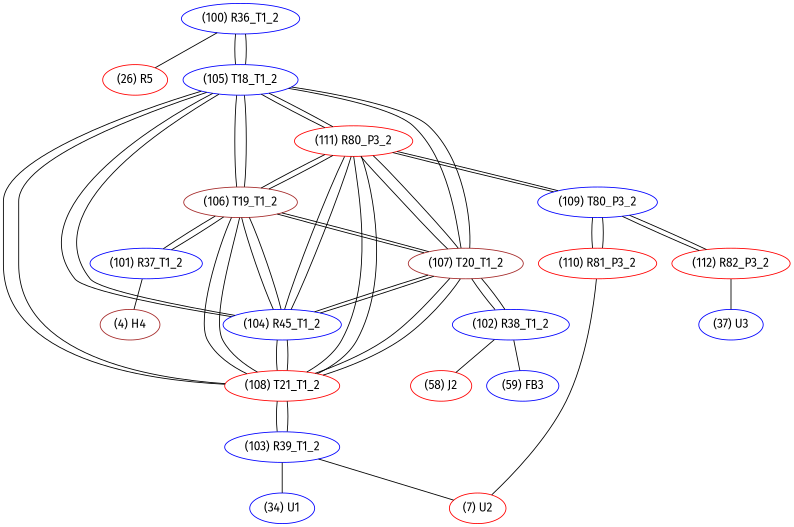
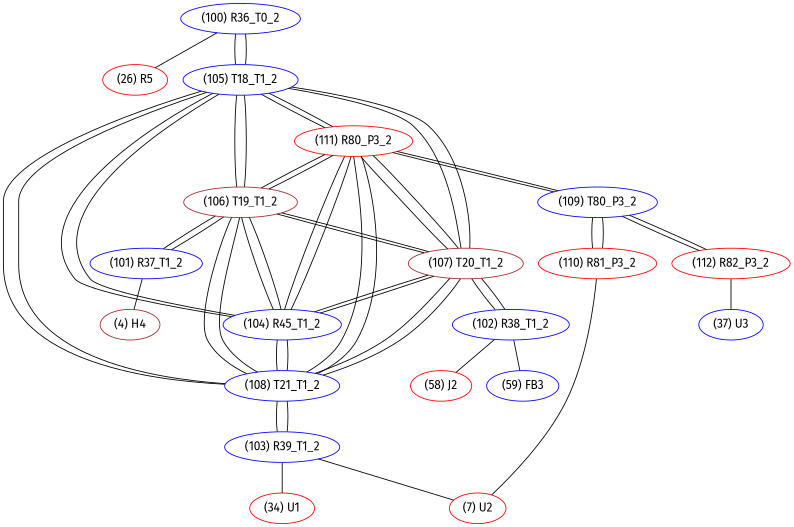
(241, 19) -> (241, 19)
(282, 386) -> (282, 386)
(282, 508) -> (282, 508)
